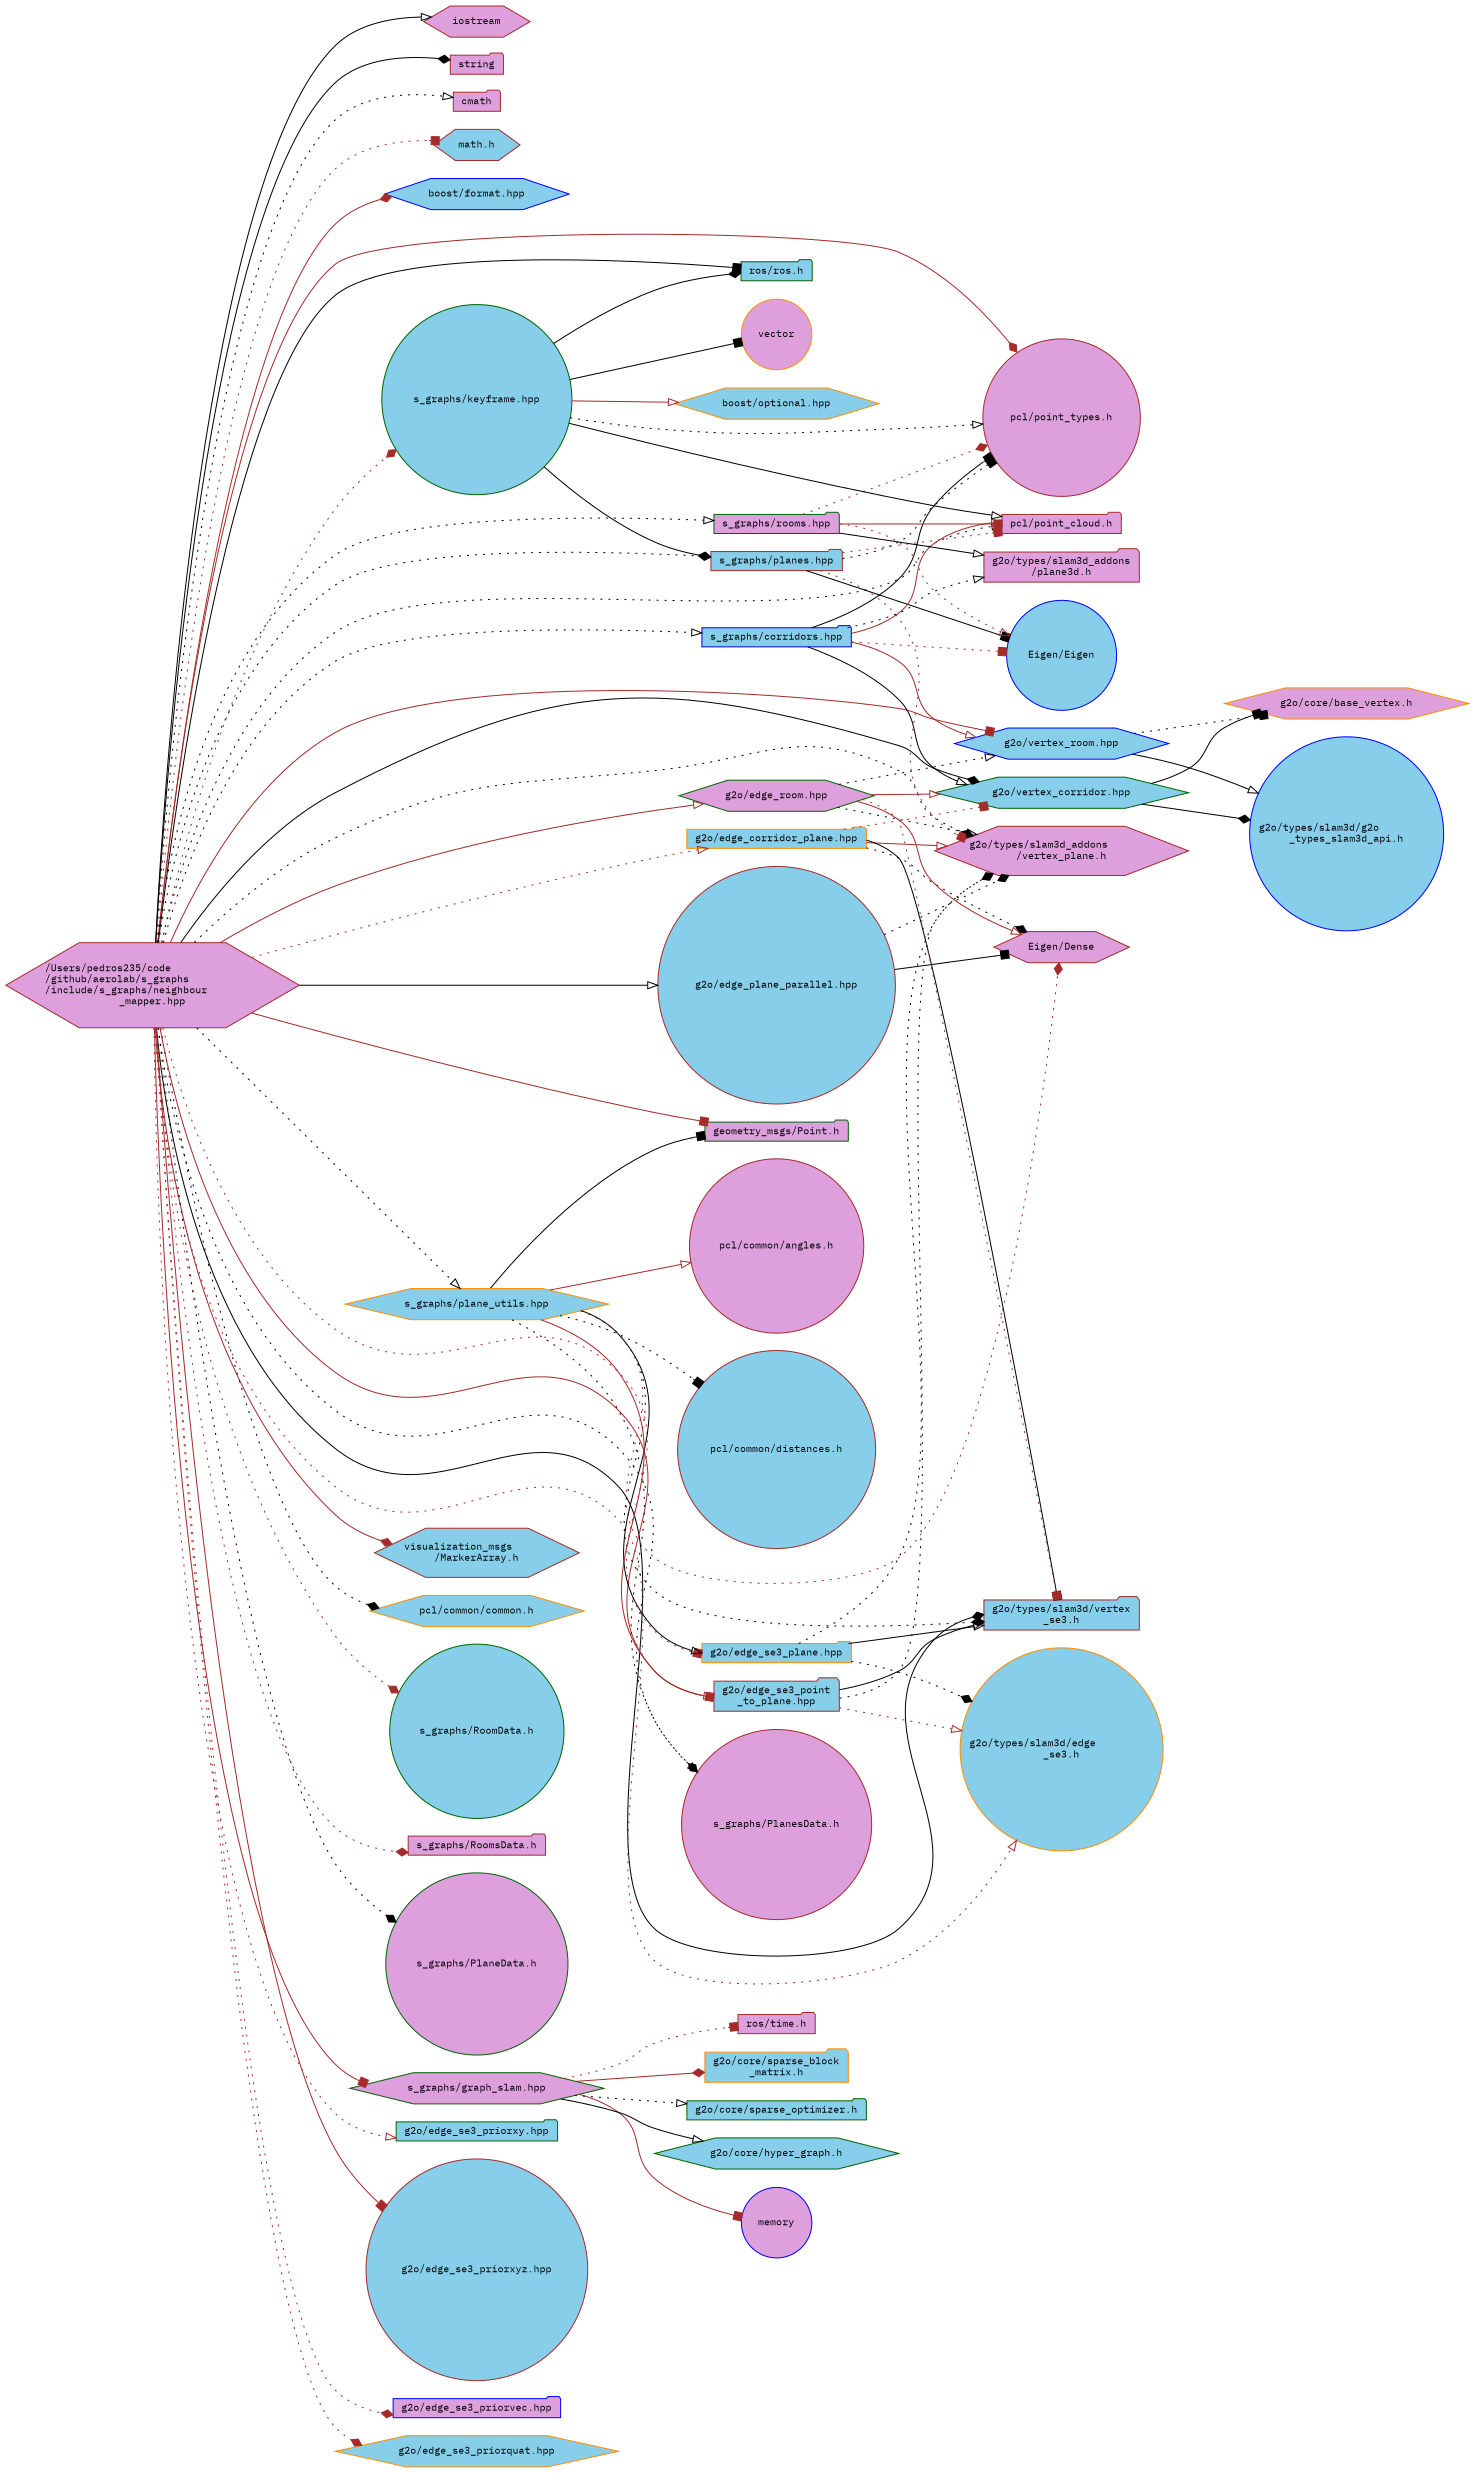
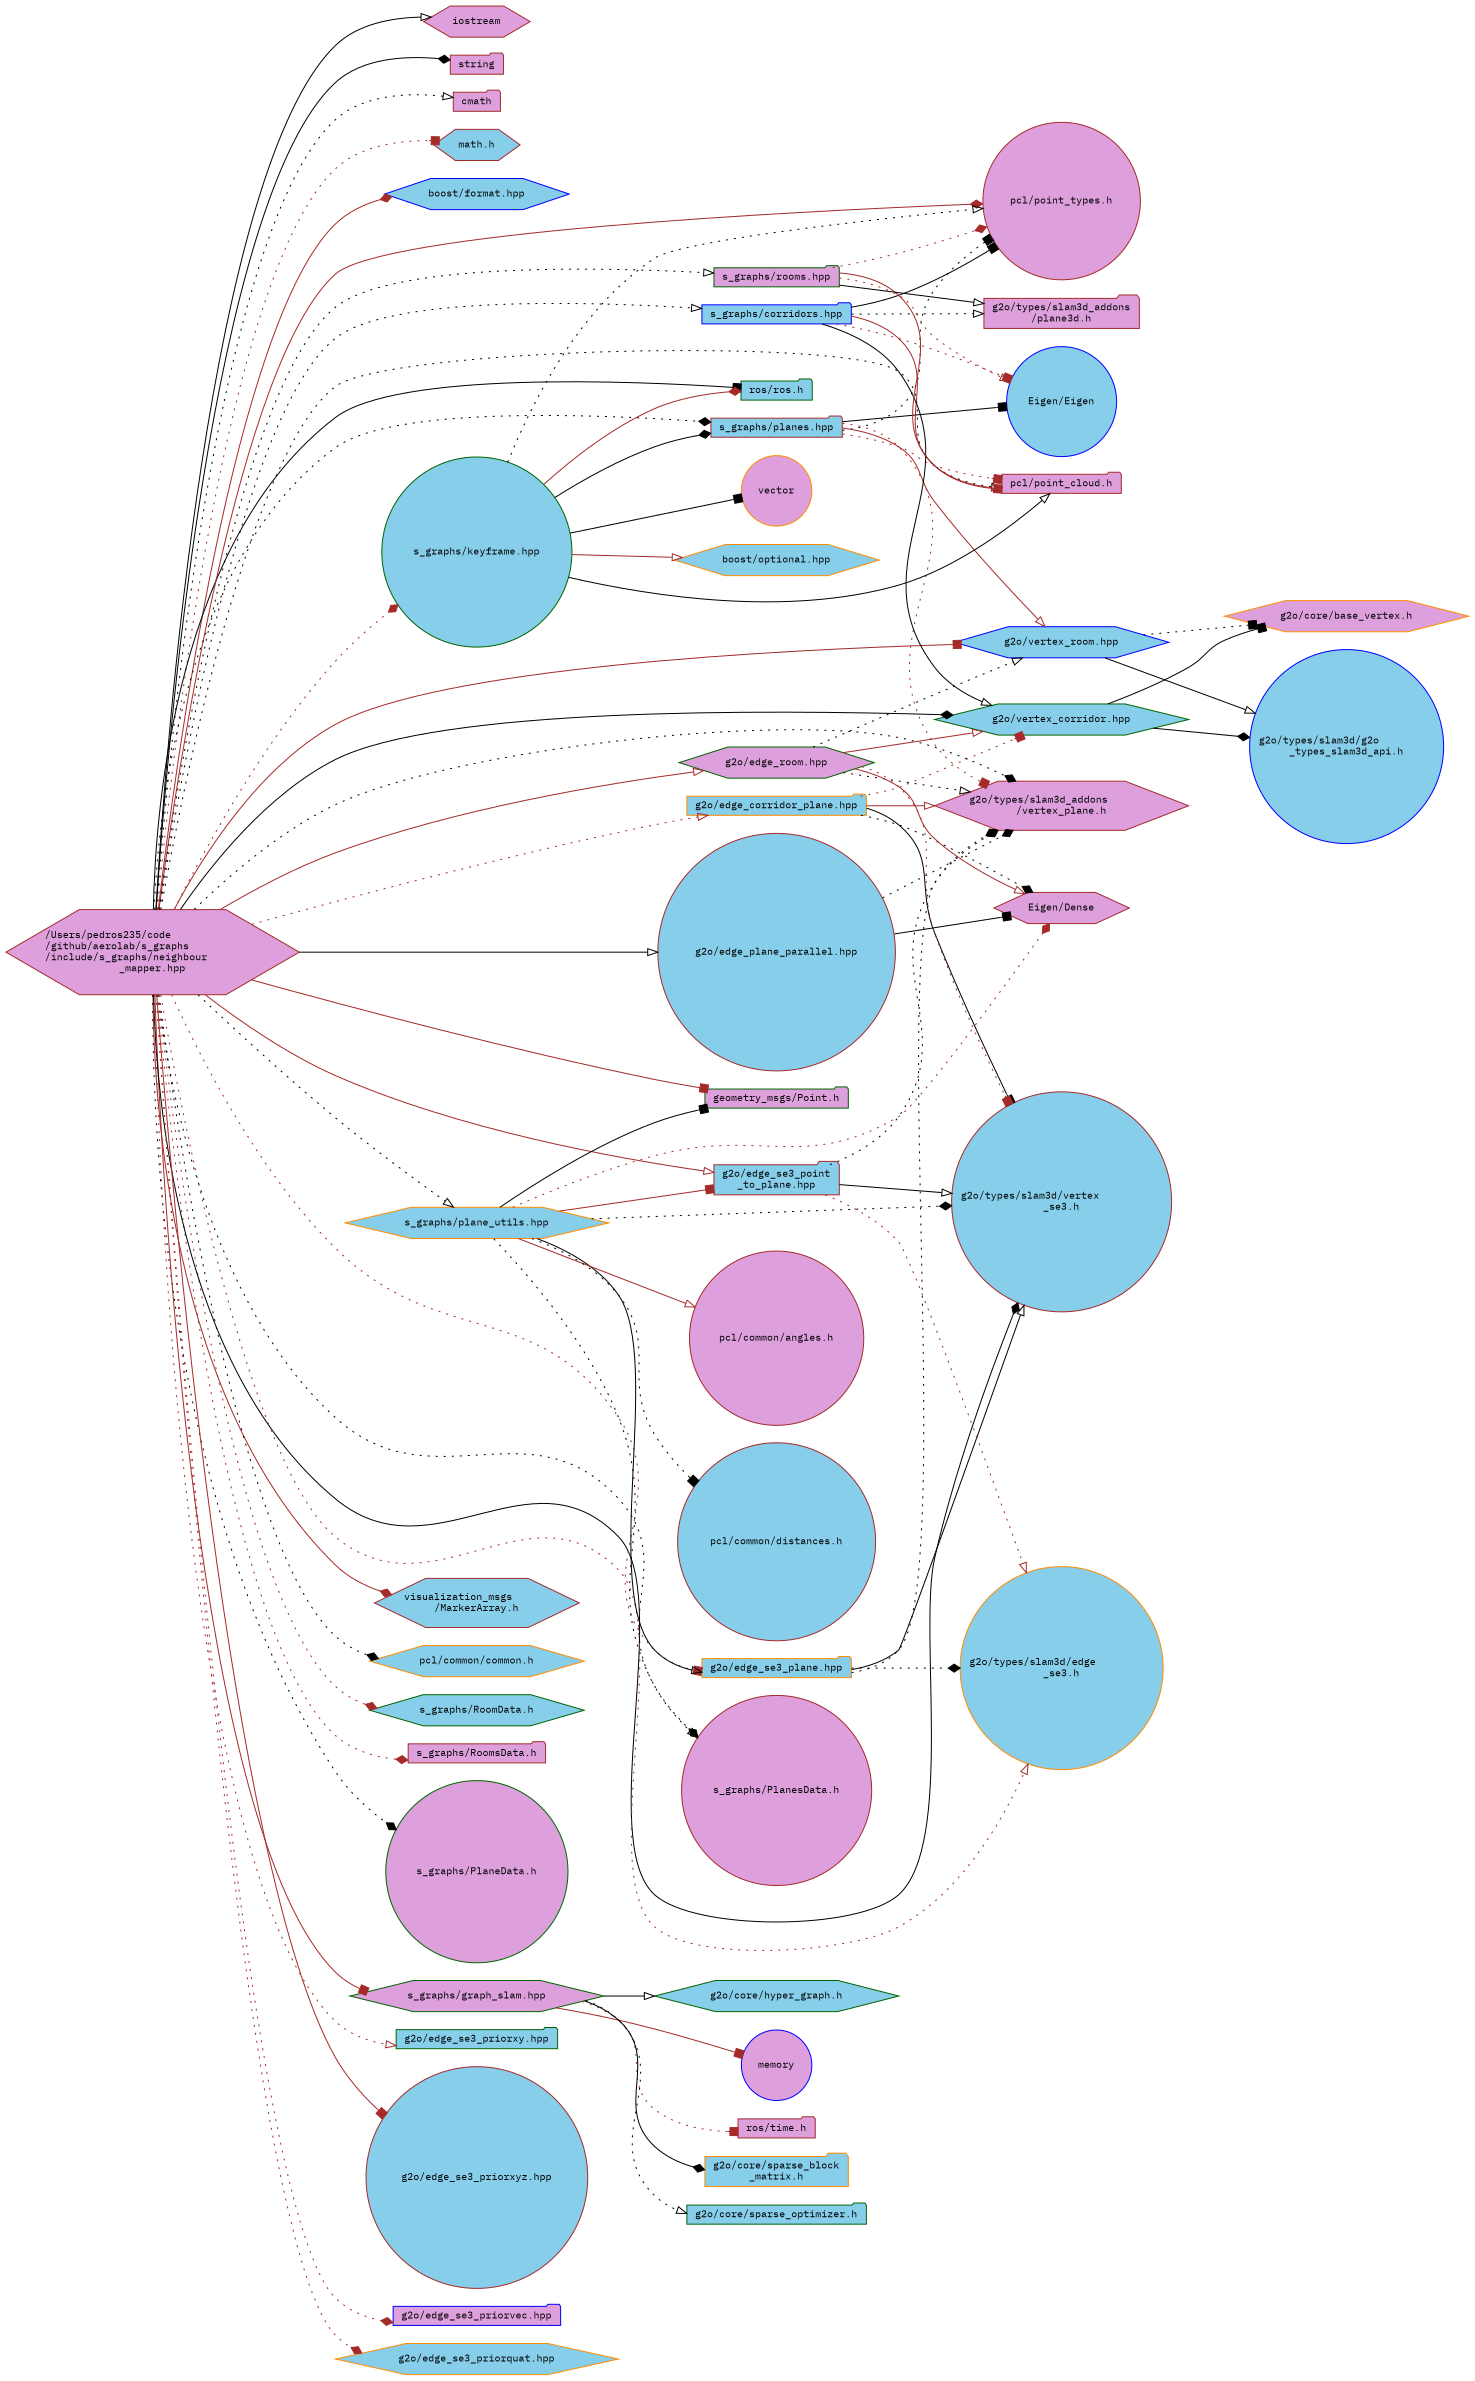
(637, 298) -> (624, 424)
(911, 675) -> (944, 513)
(1062, 1615) -> (1062, 1202)
(477, 1731) -> (477, 1710)
(634, 2077) -> (642, 2128)
